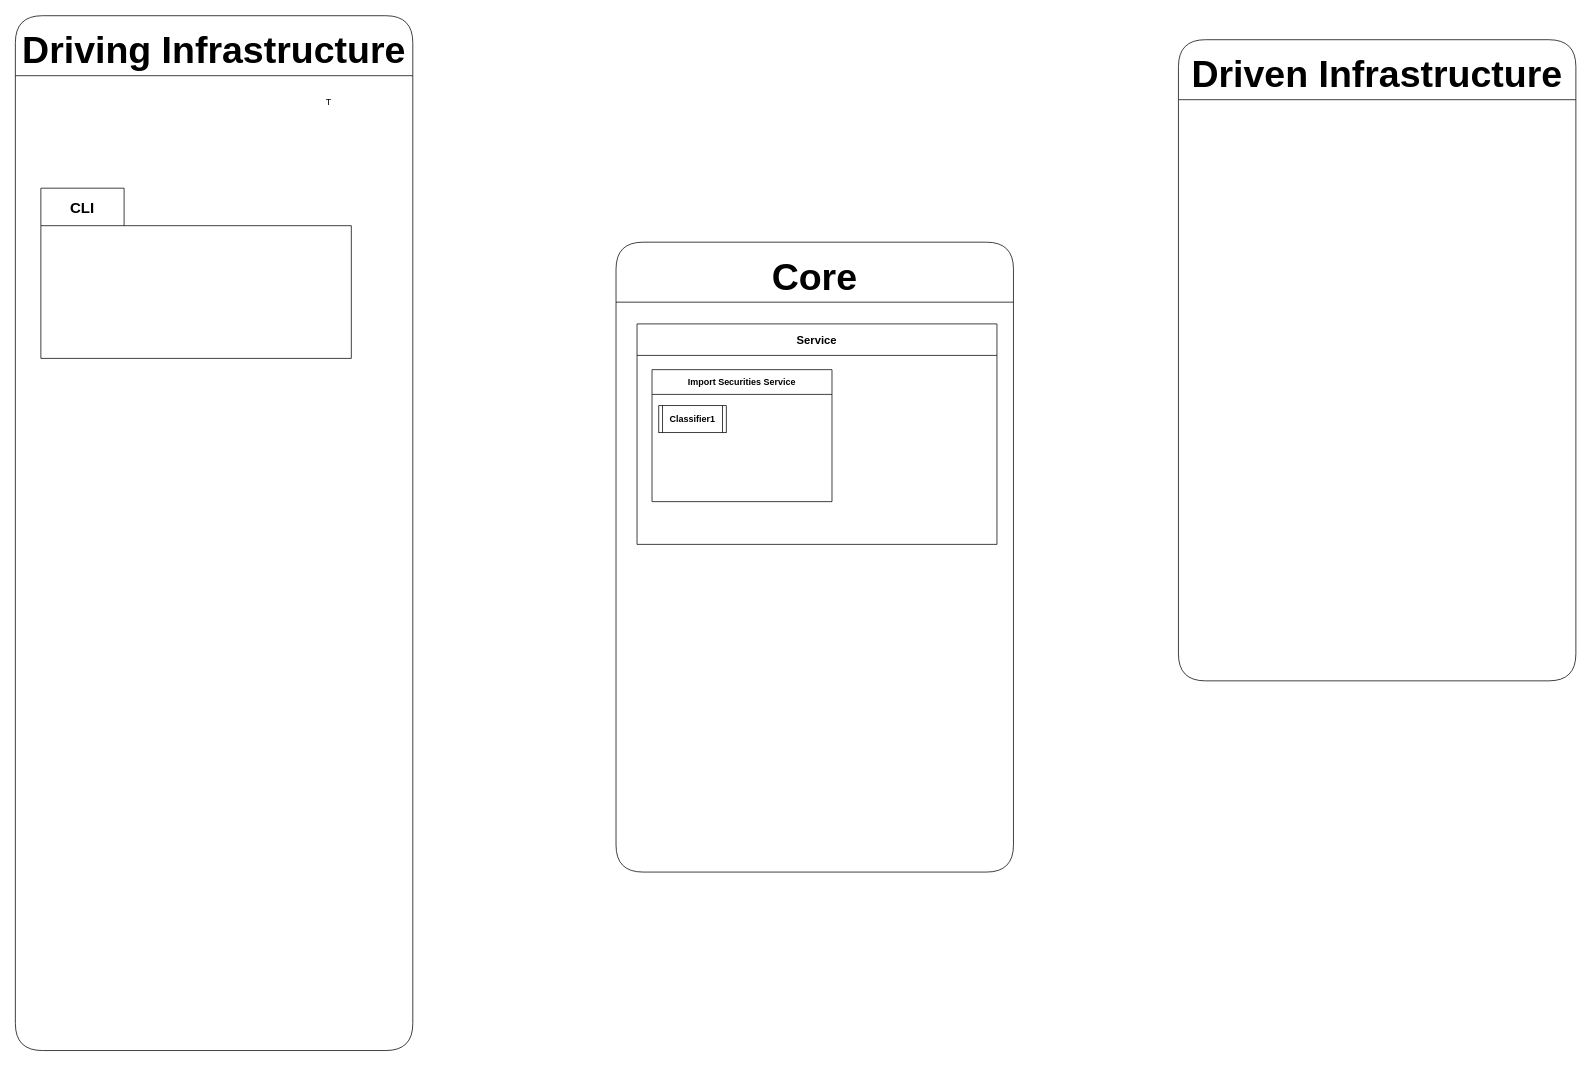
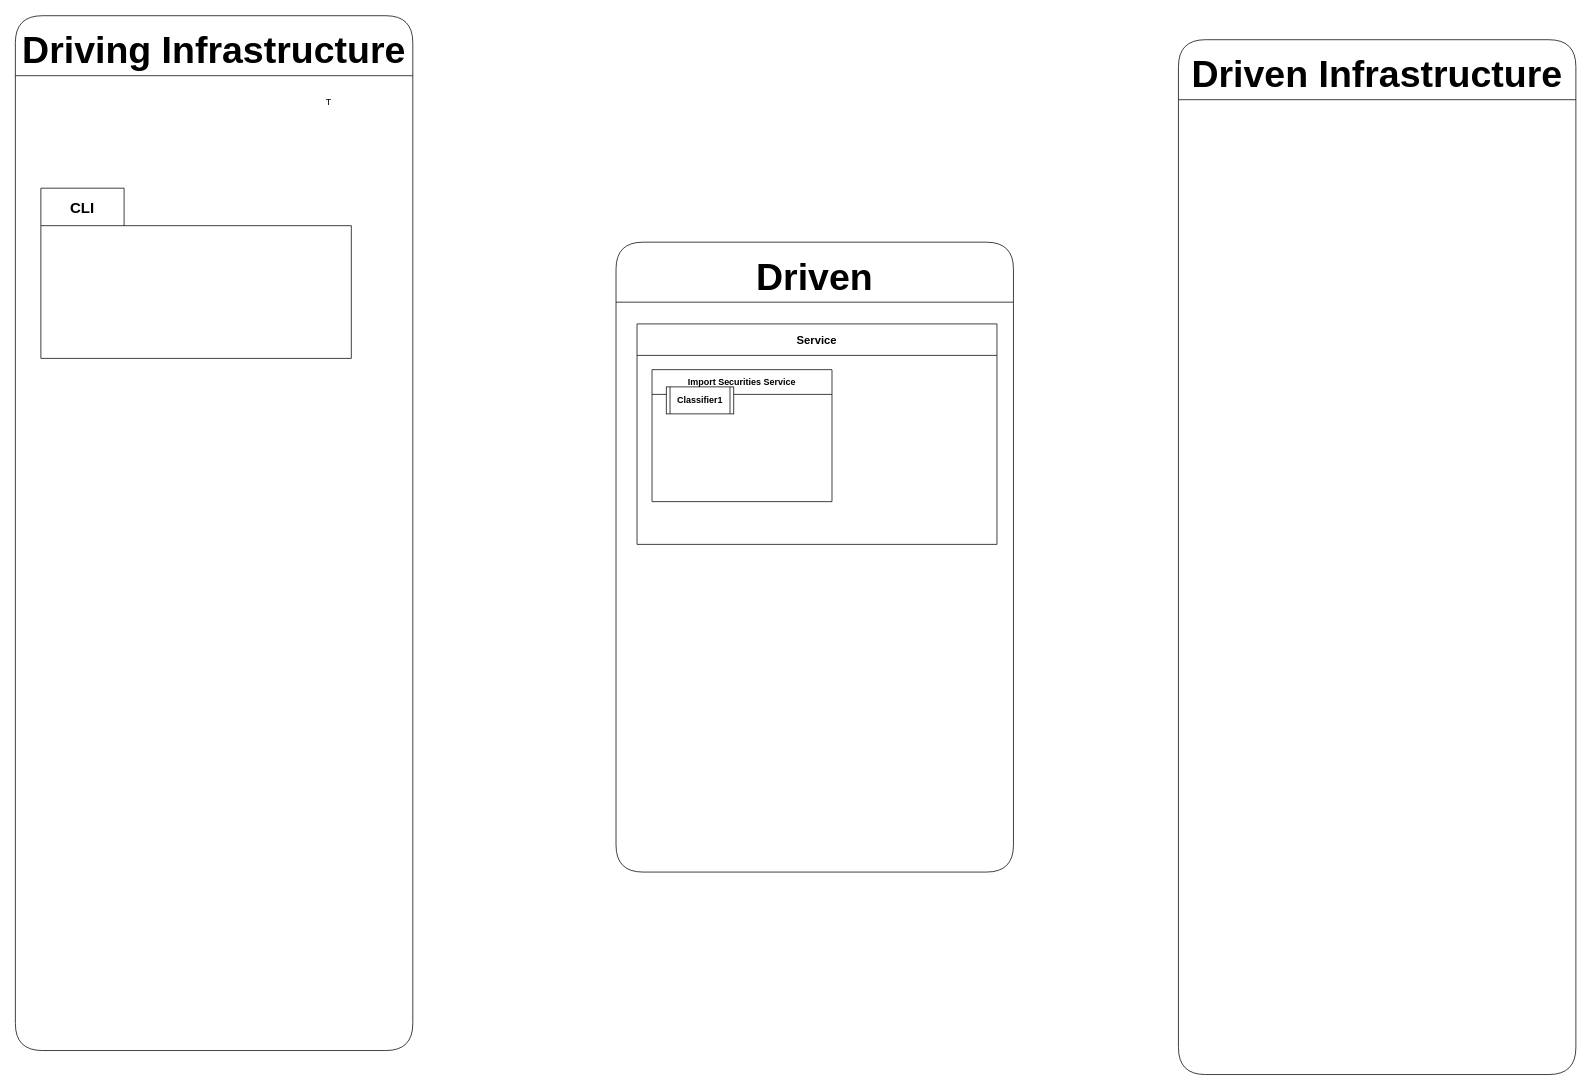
(815, 277) -> (815, 277)
(1377, 360) -> (1377, 557)
(693, 419) -> (700, 400)
